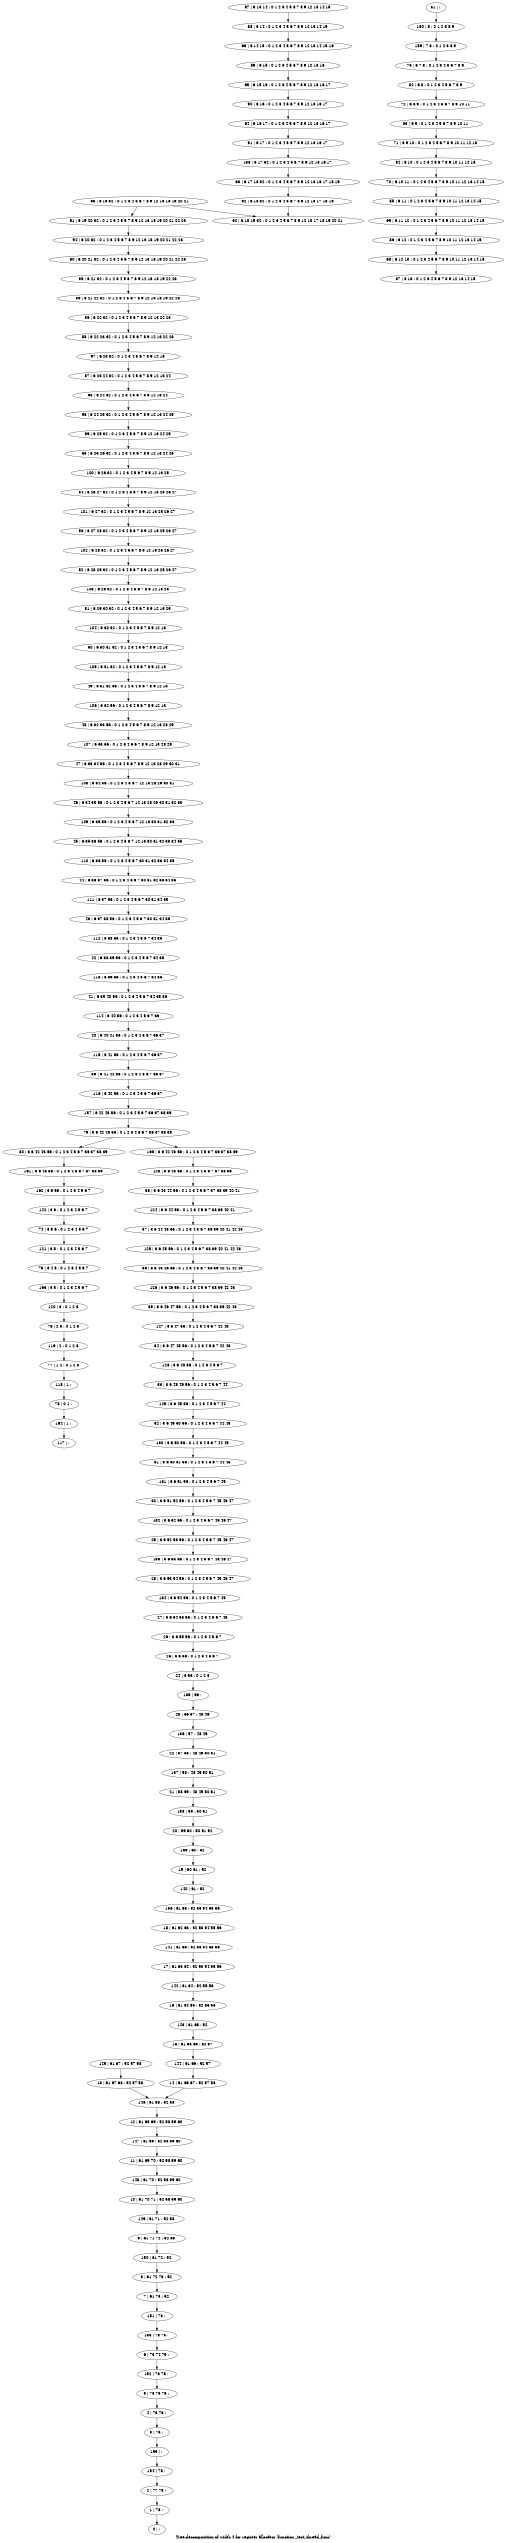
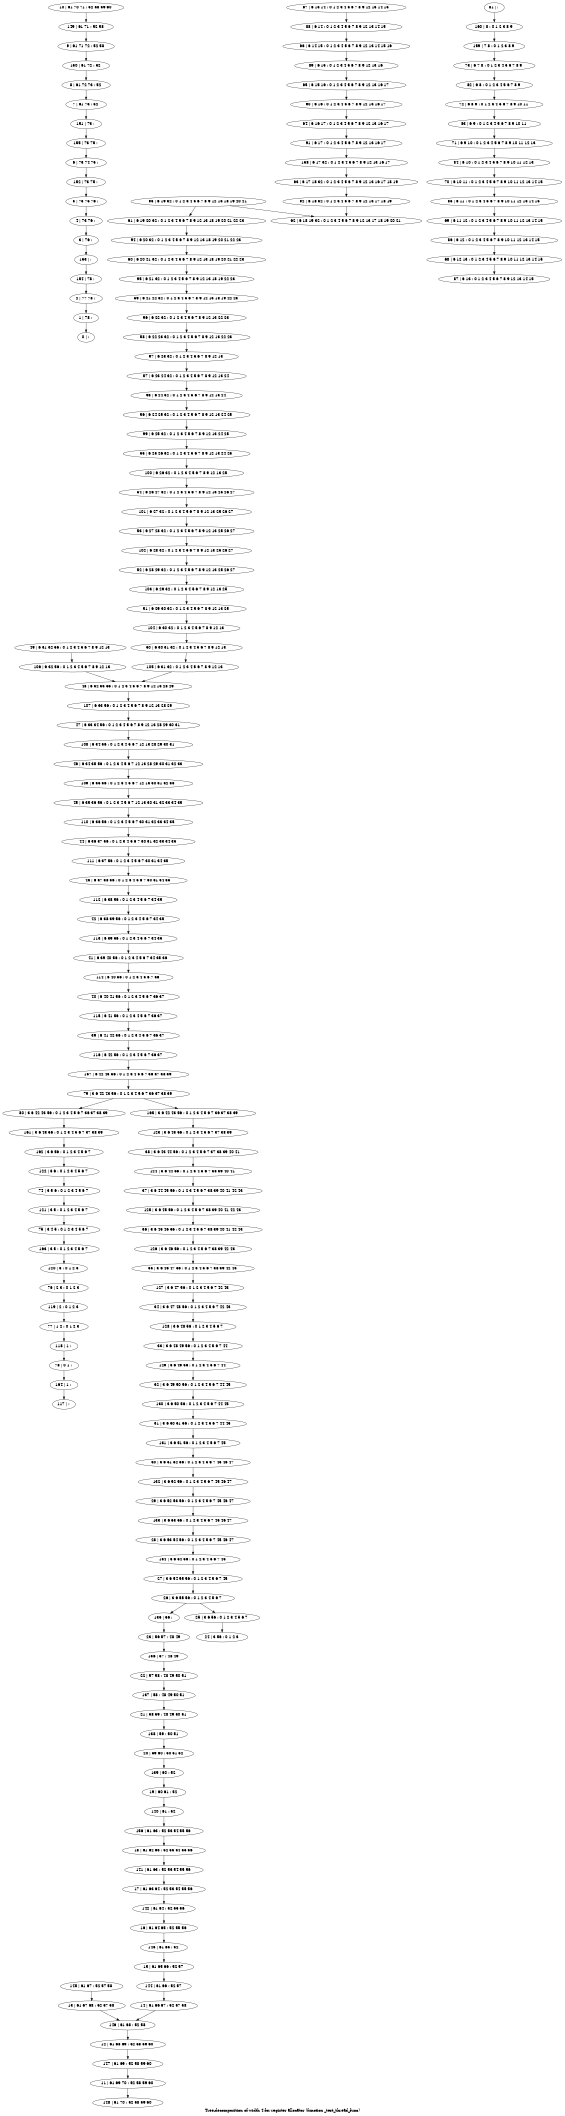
(128, 676) -> (158, 676)
(193, 1684) -> (179, 1607)
(157, 2189) -> none
